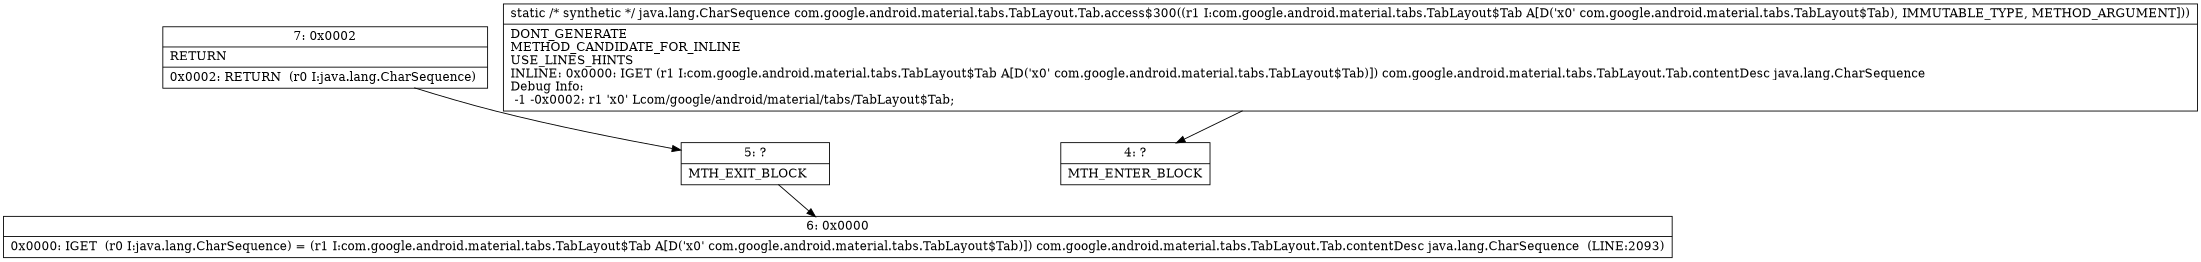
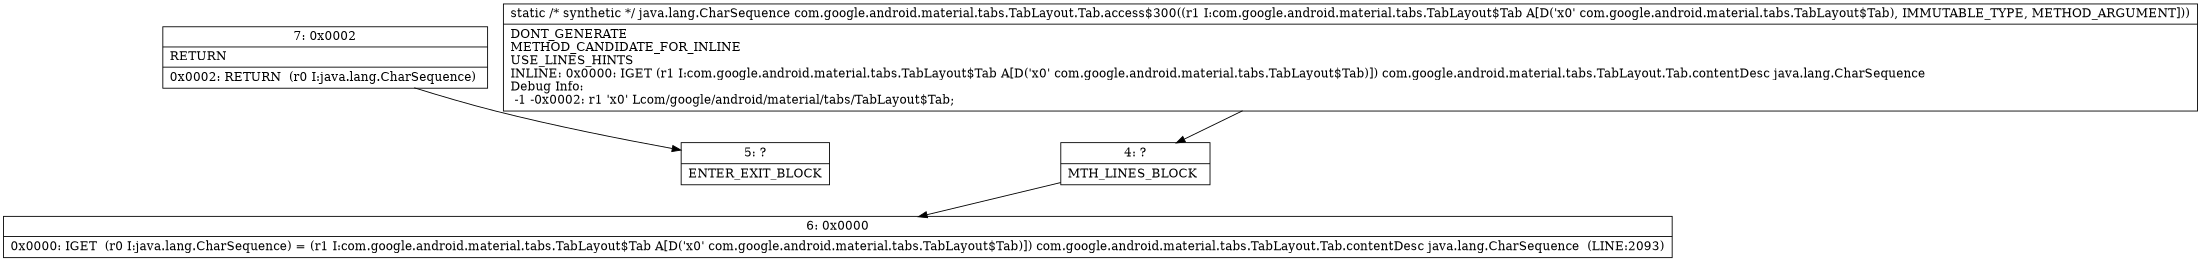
(748, 174) -> (755, 174)
(1135, 174) -> (1133, 174)
(794, 198) -> (994, 199)
